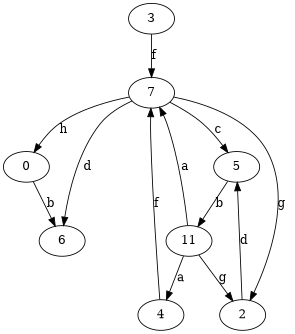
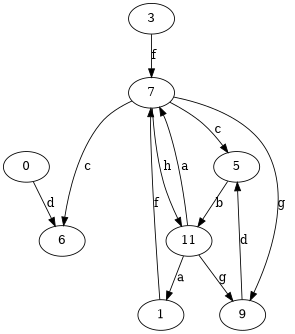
(79, 113) -> (159, 165)
(88, 167) -> (88, 167)
(51, 204) -> (51, 204)
(161, 315) -> (161, 315)
(243, 315) -> (243, 315)
